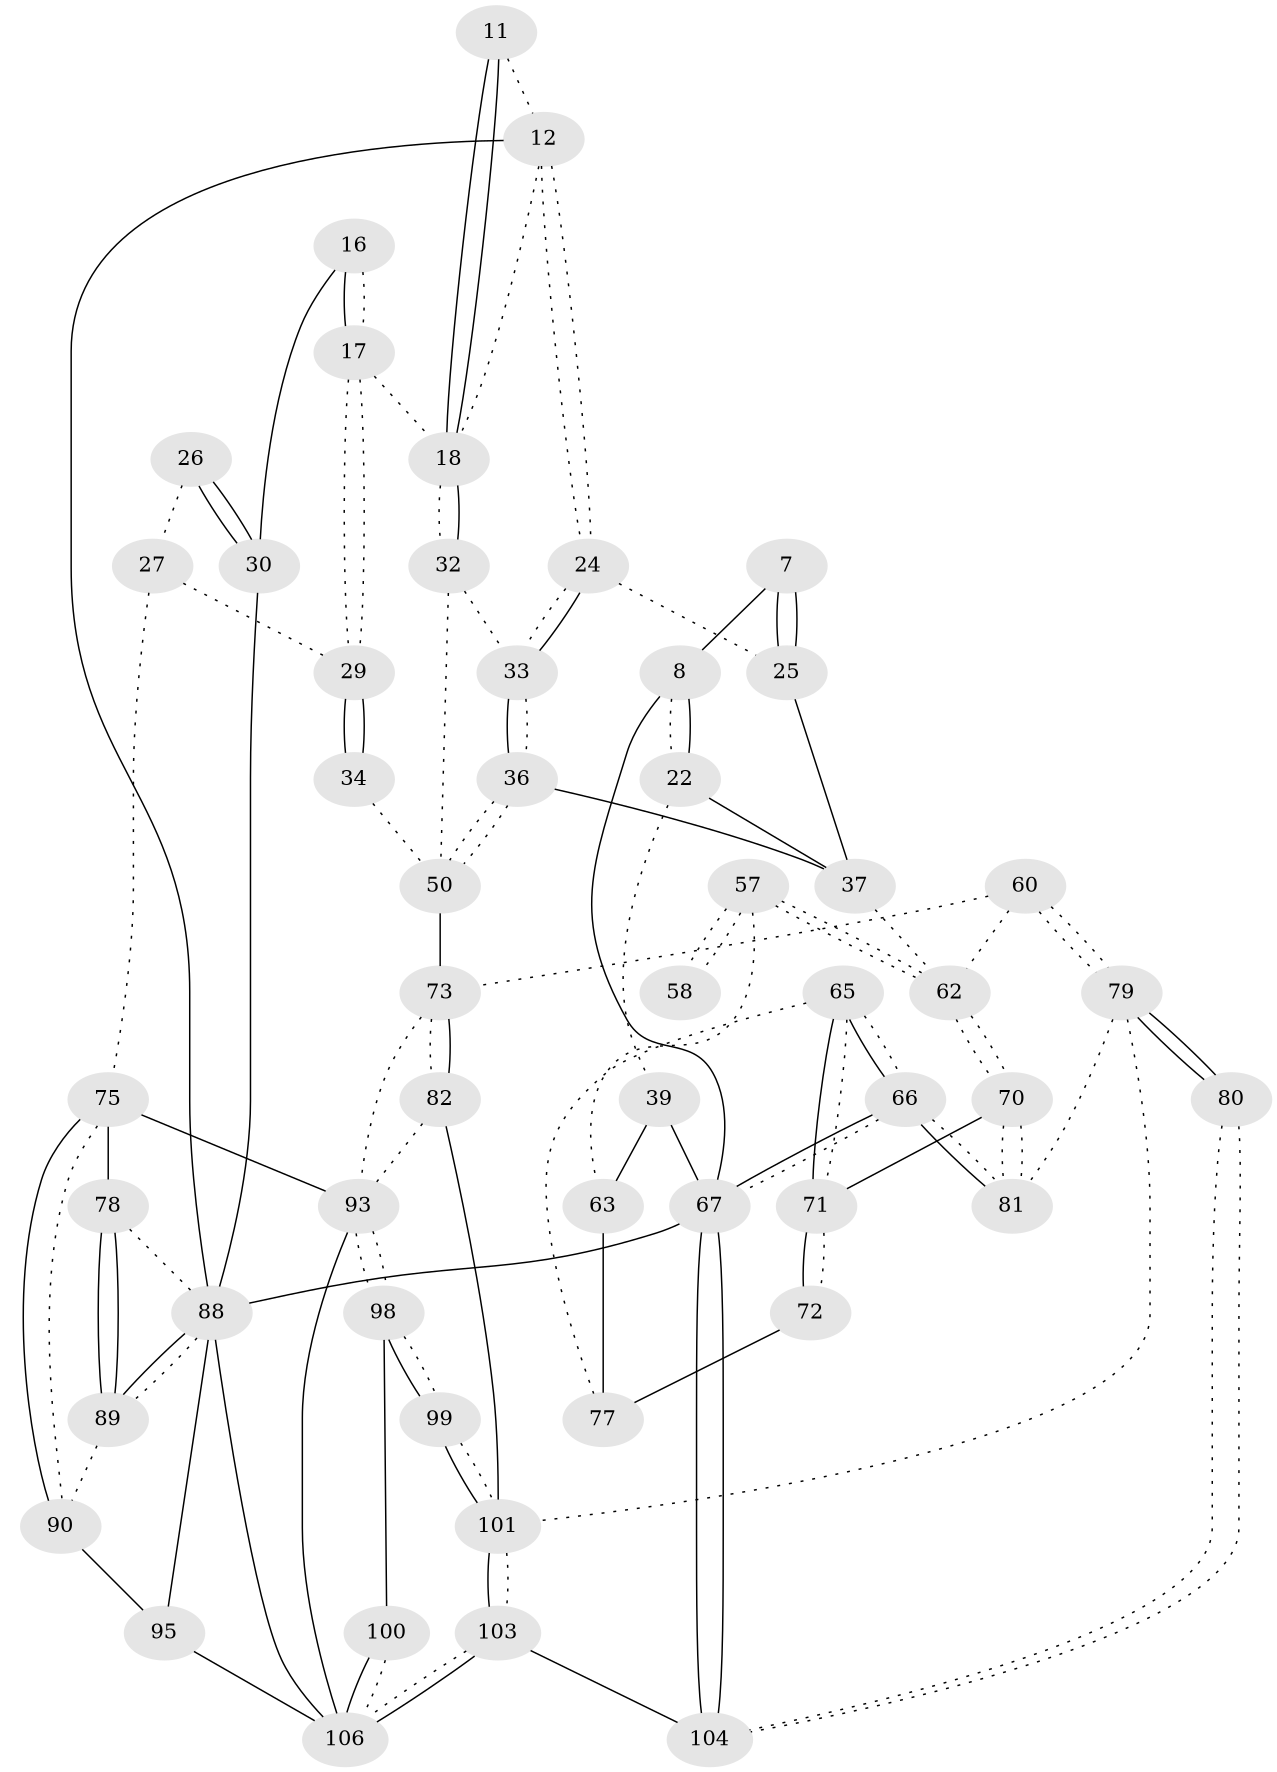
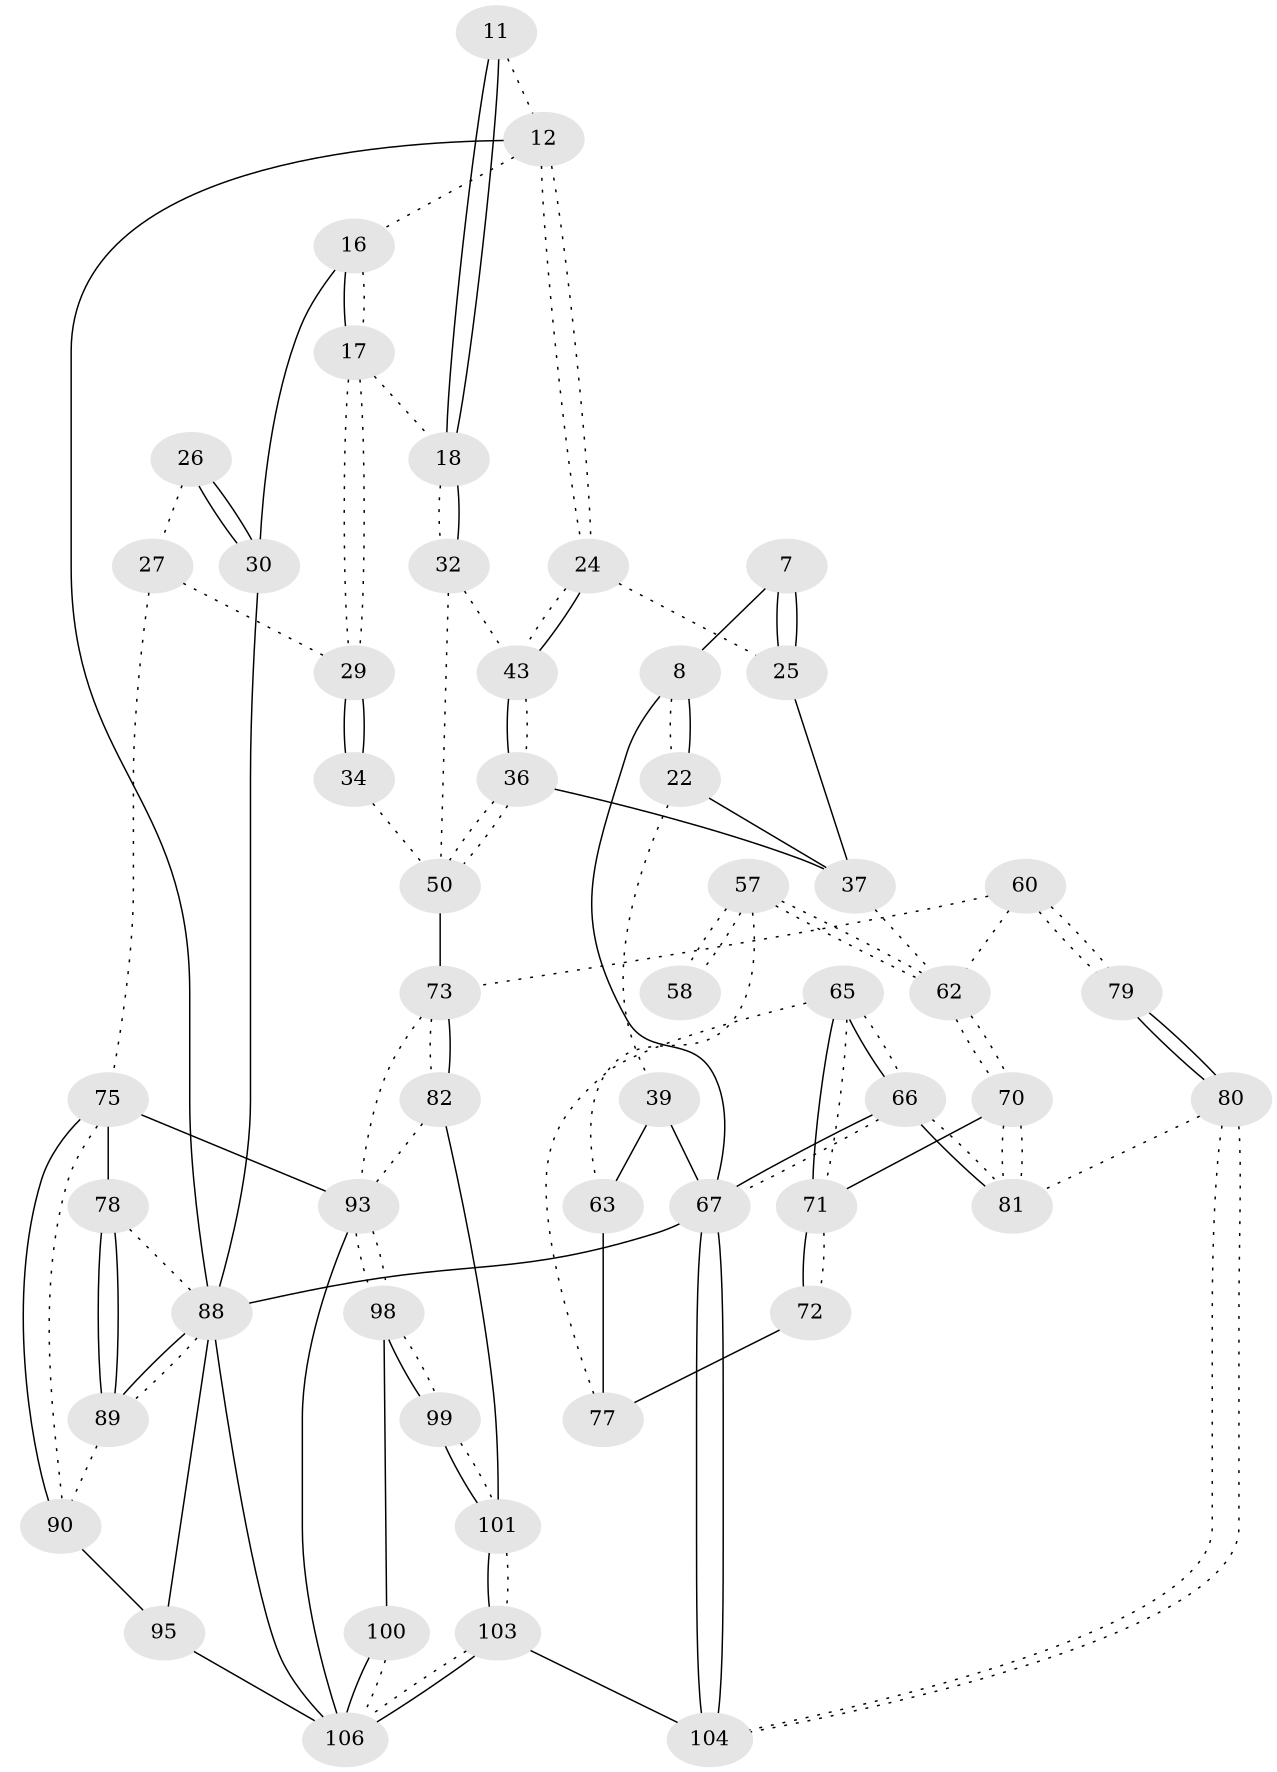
(507, 302) -> (449, 193)
(517, 673) -> (517, 673)
(1077, 1104) -> (1122, 1153)
(1011, 1425) -> none
